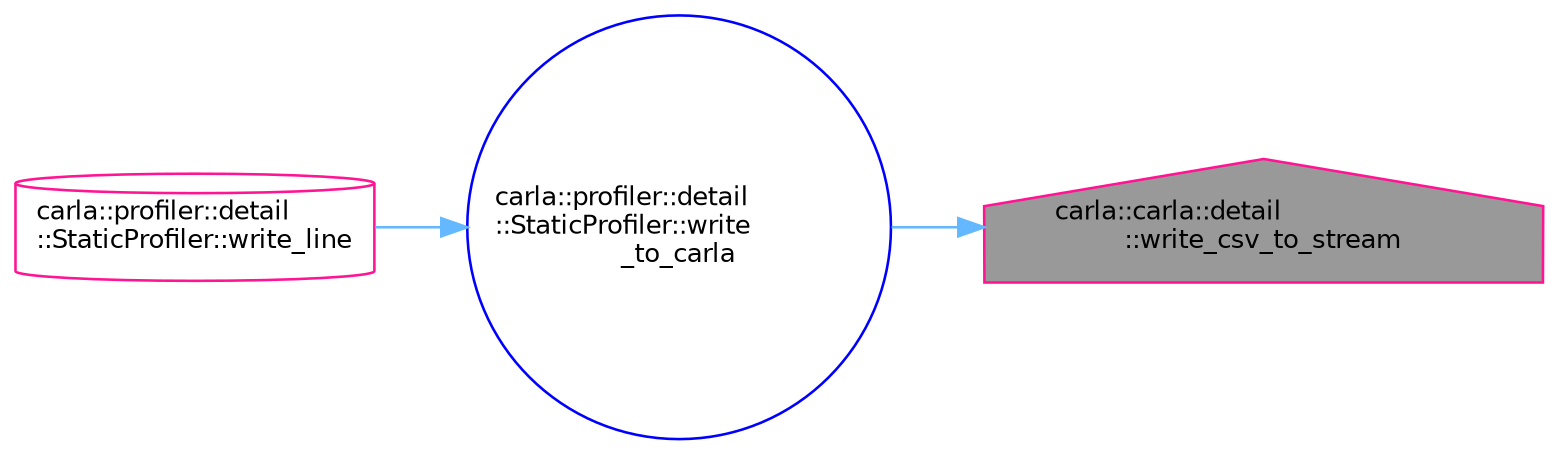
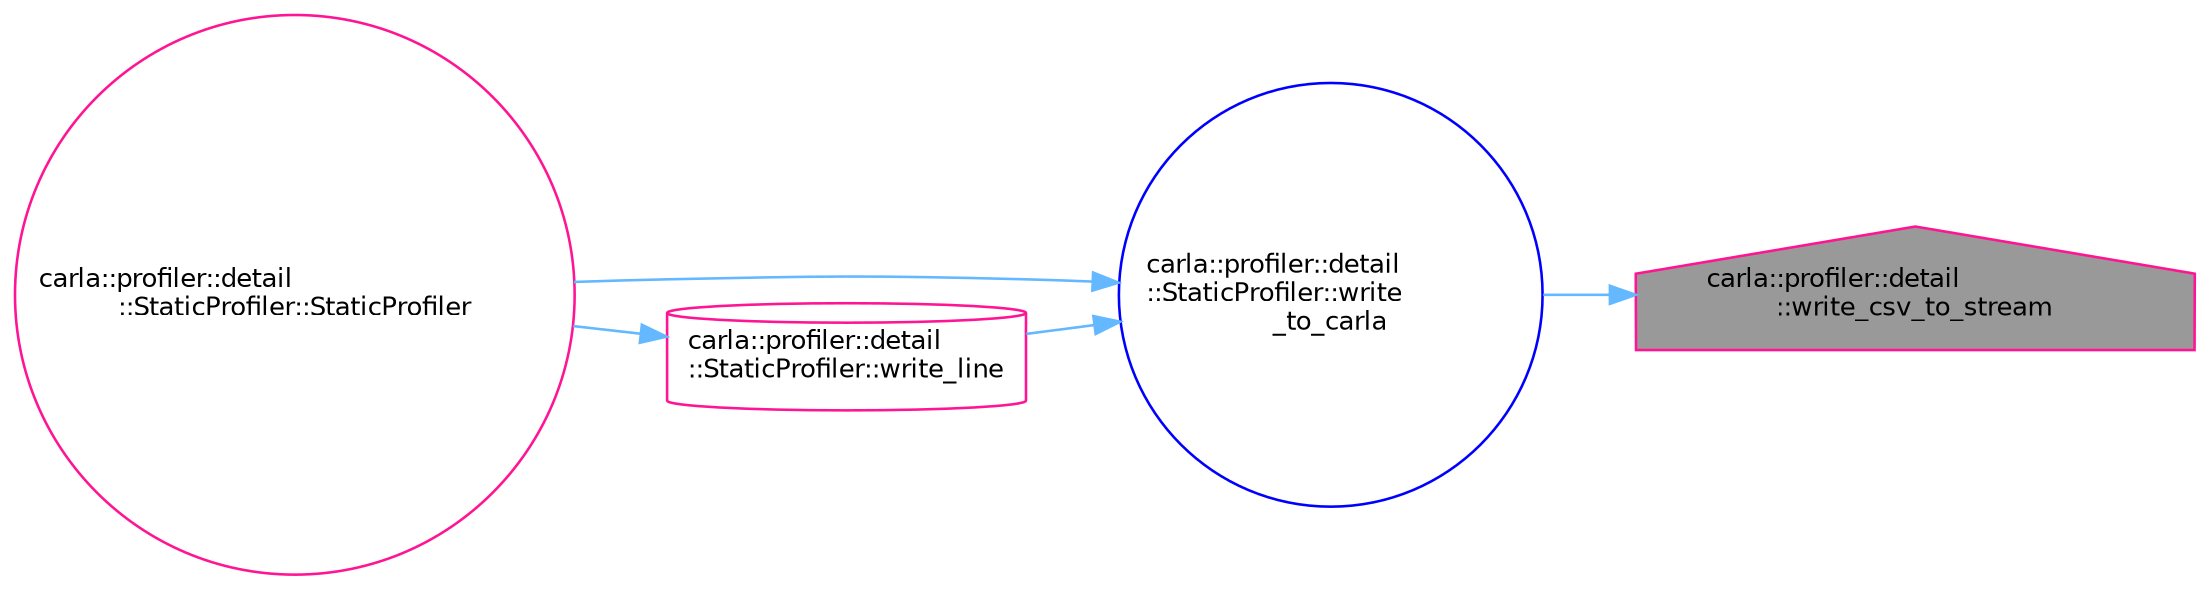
(1264, 227) -> (1915, 295)
none -> (295, 295)
